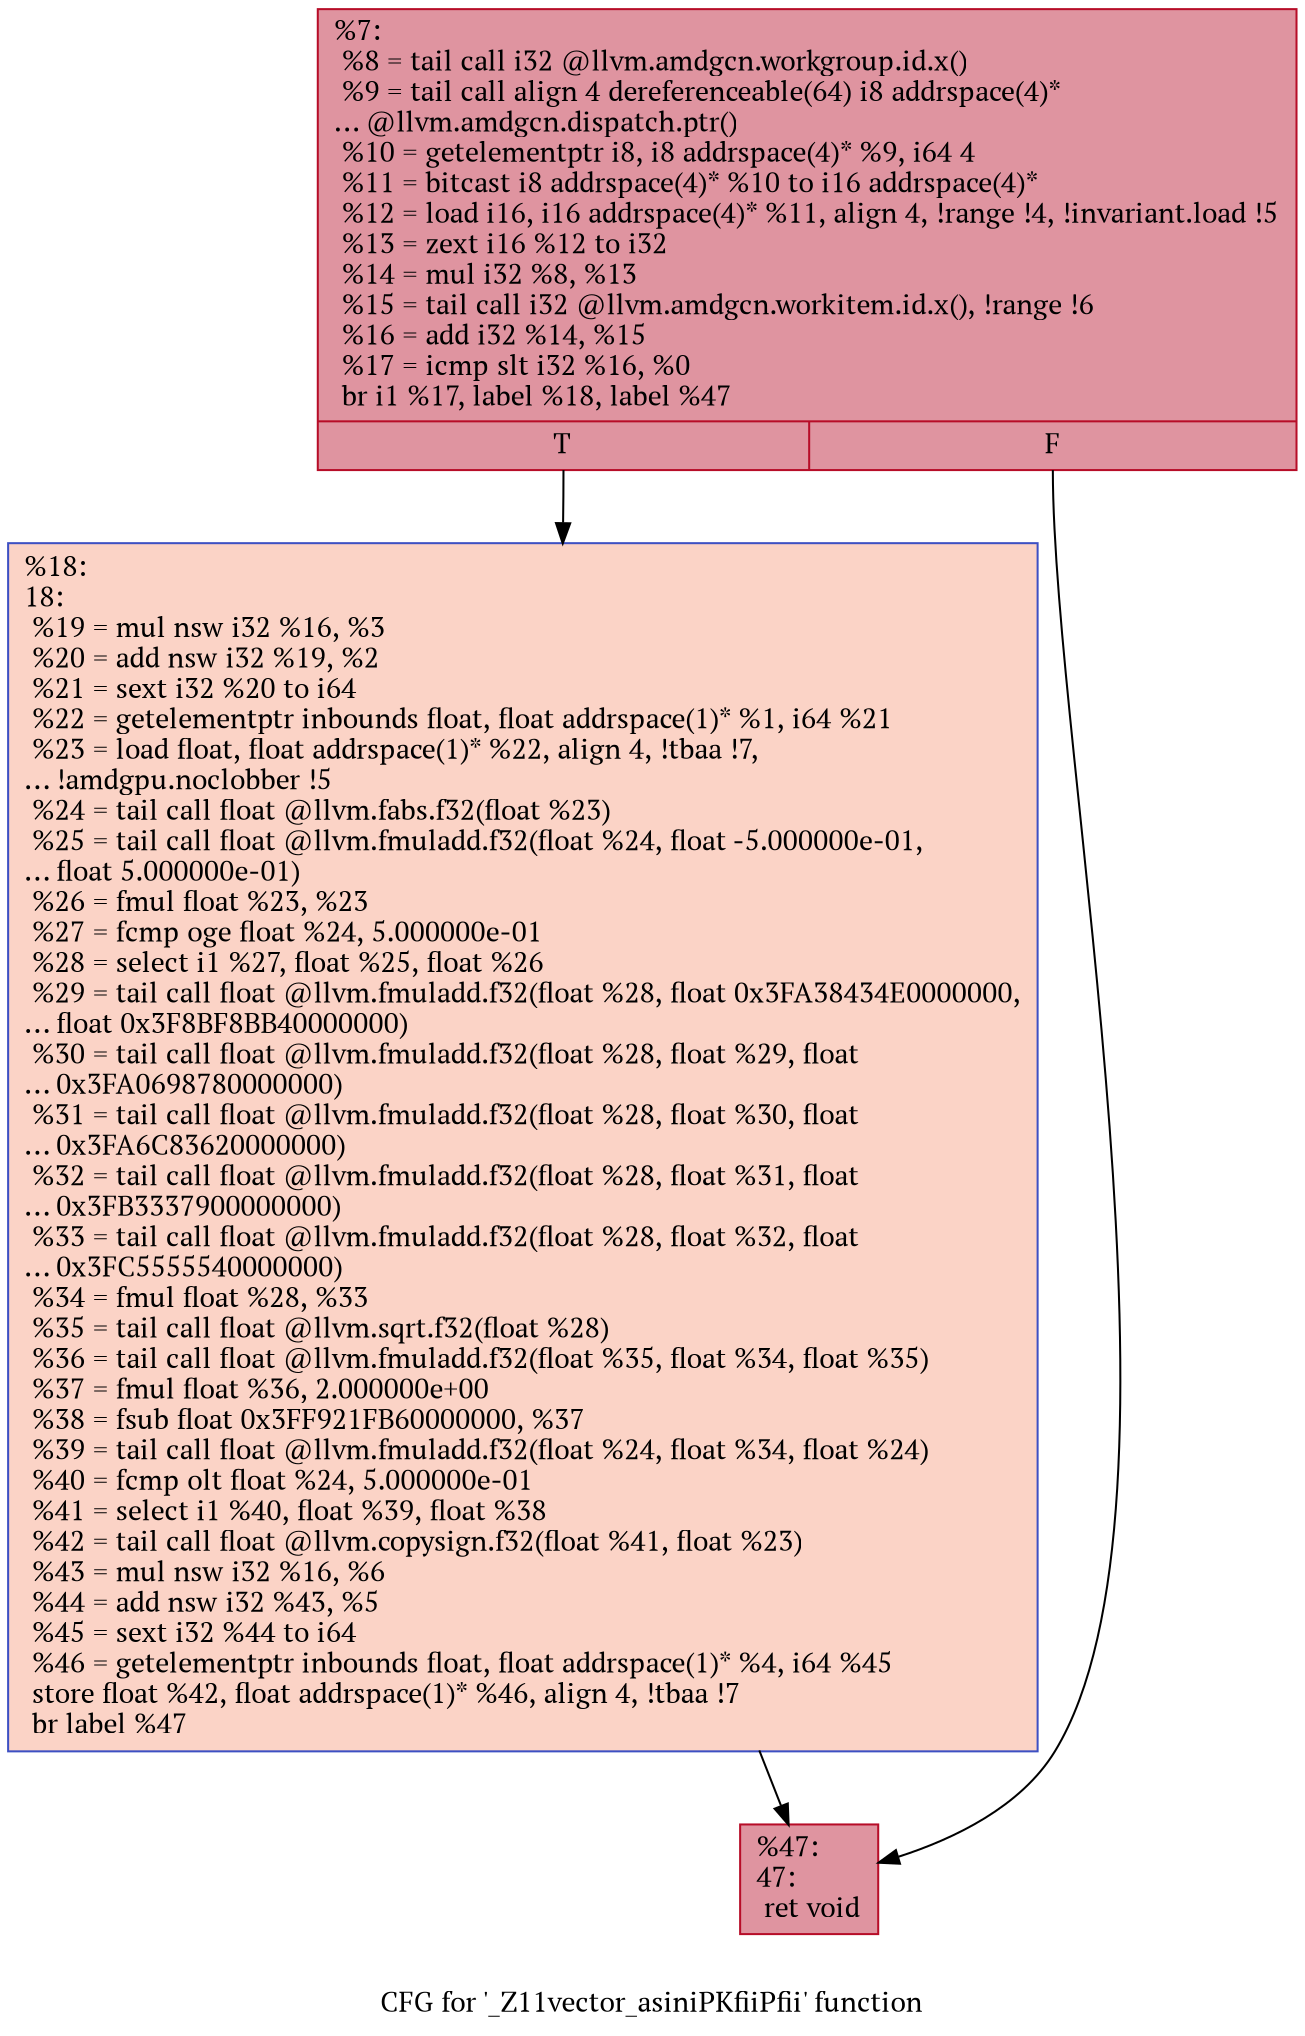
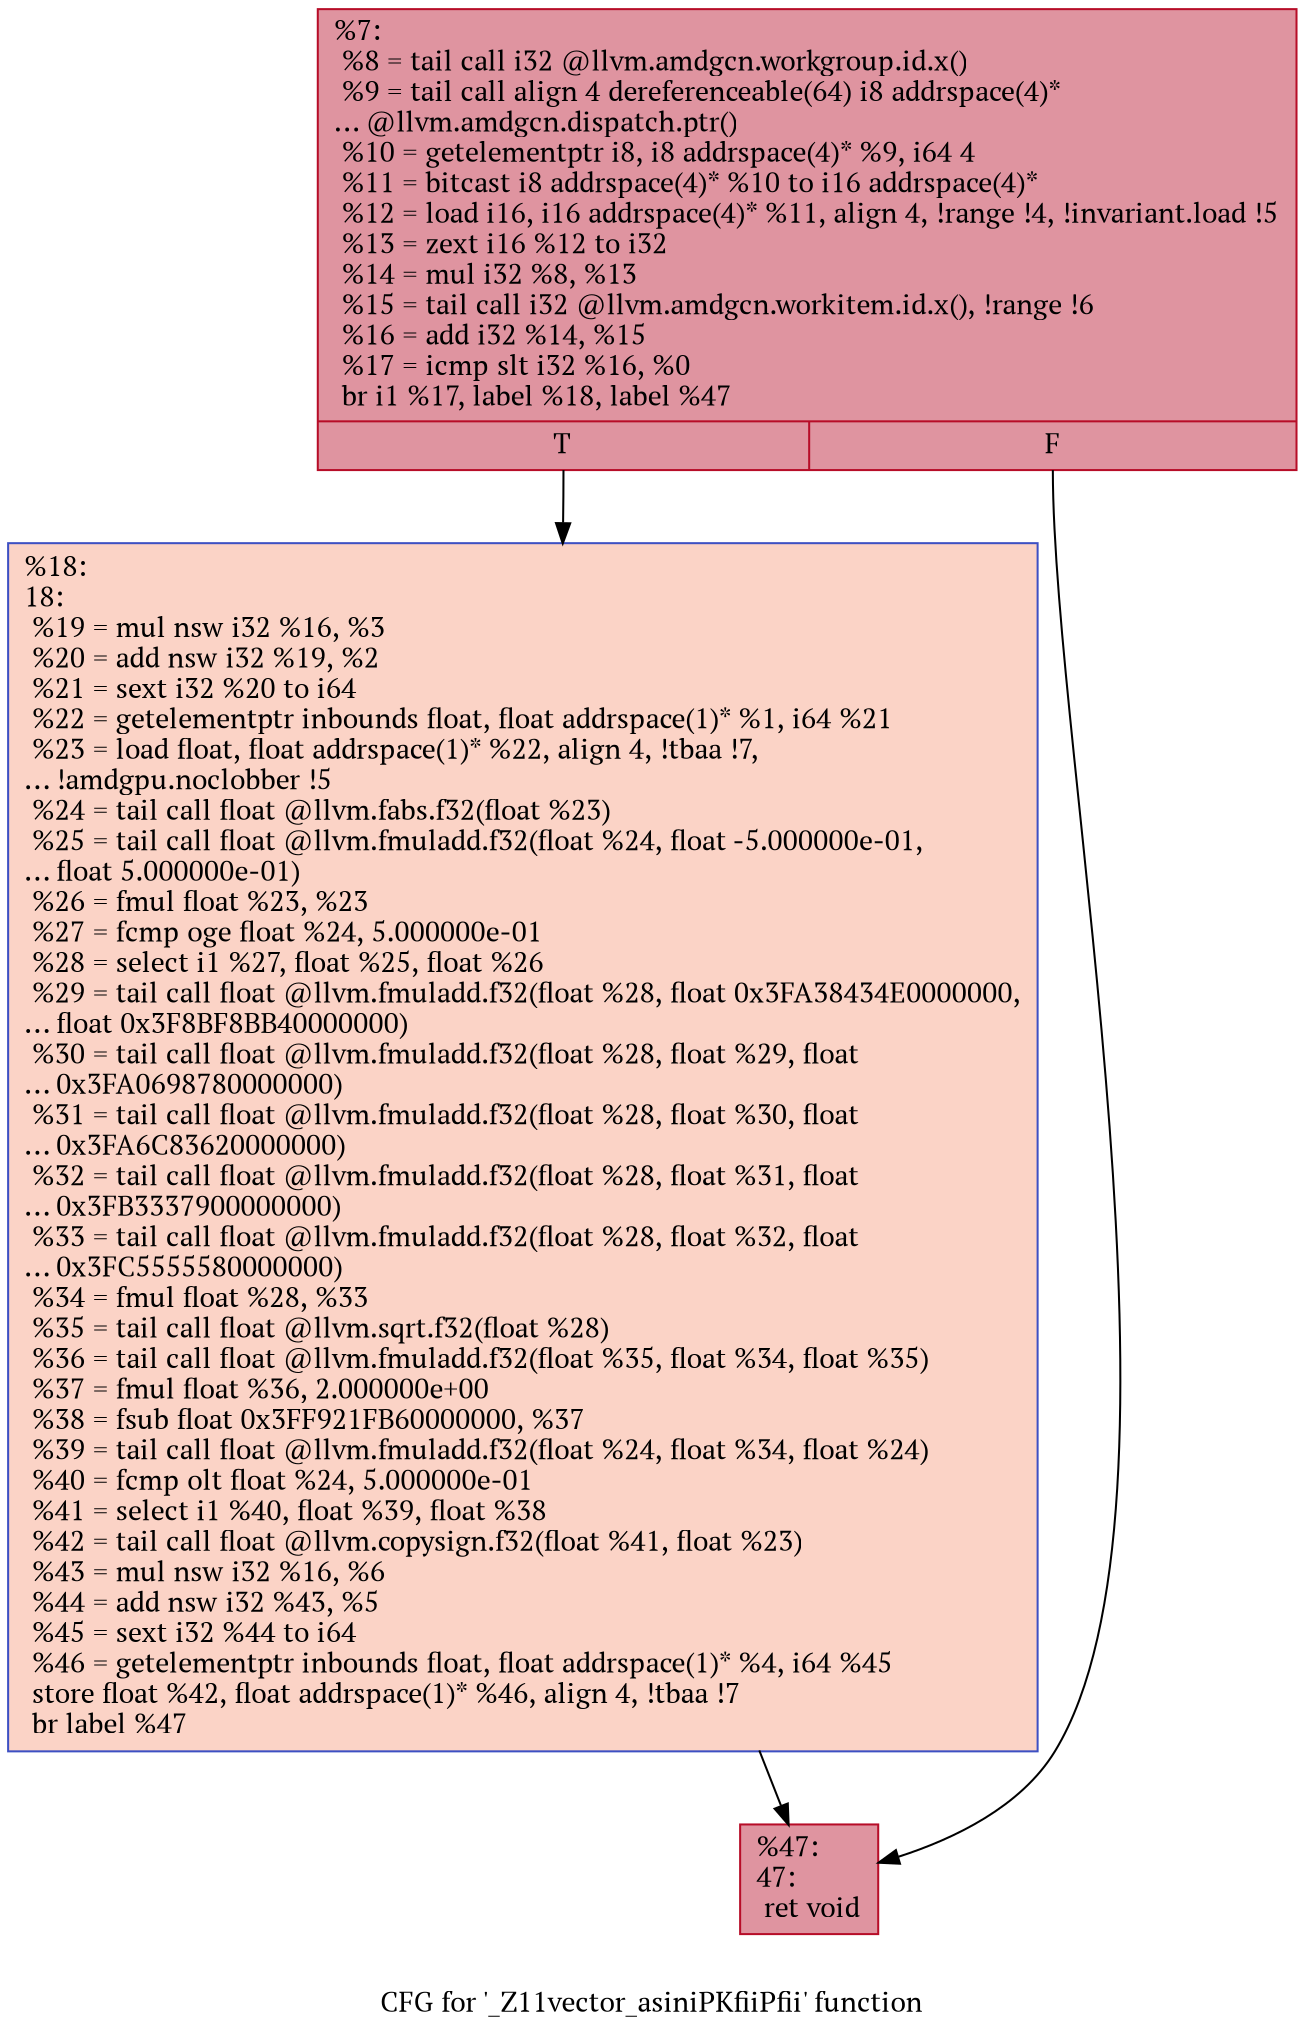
(184, 1268) -> (184, 1268)
